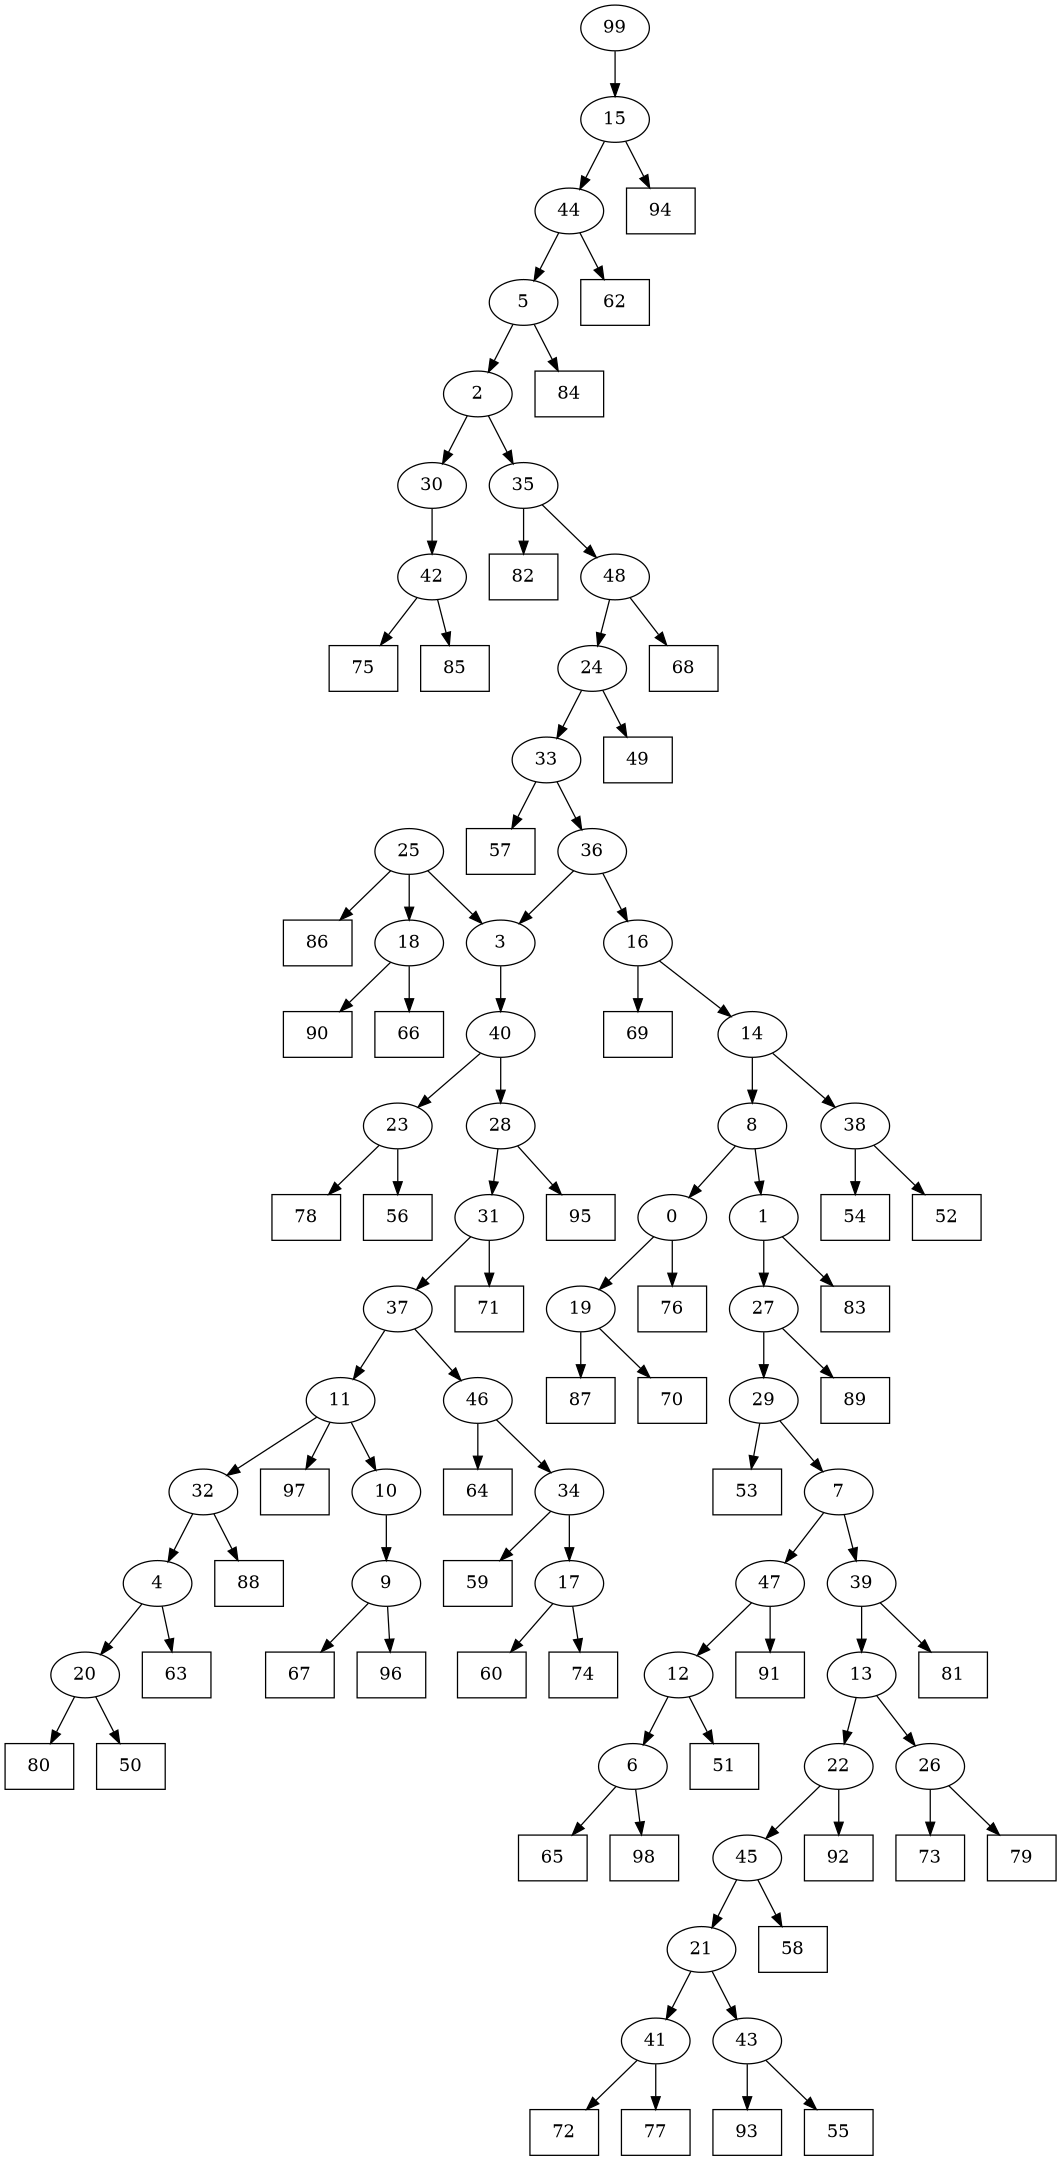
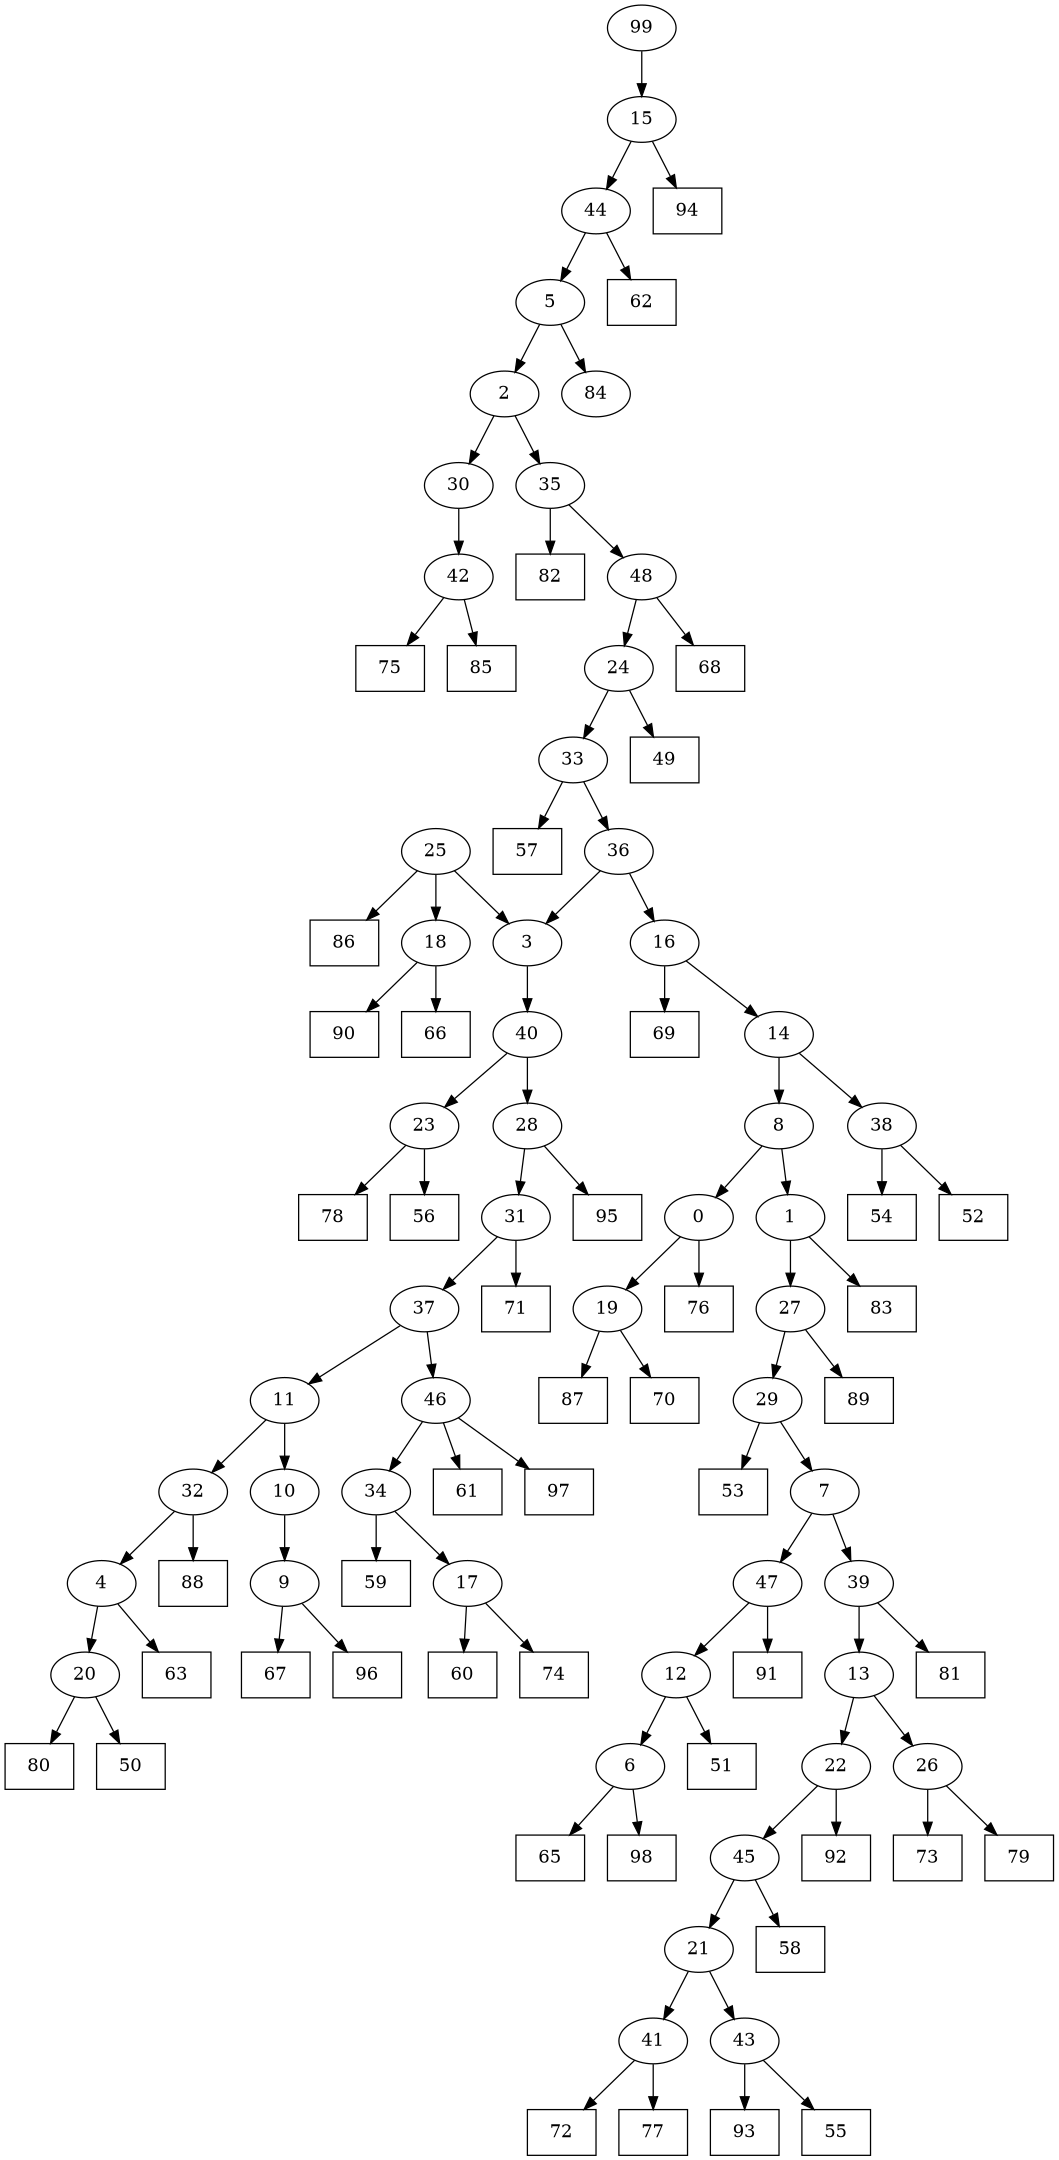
(569, 394) -> (596, 394)
(321, 1440) -> (488, 1440)
(478, 1492) -> (468, 1492)
